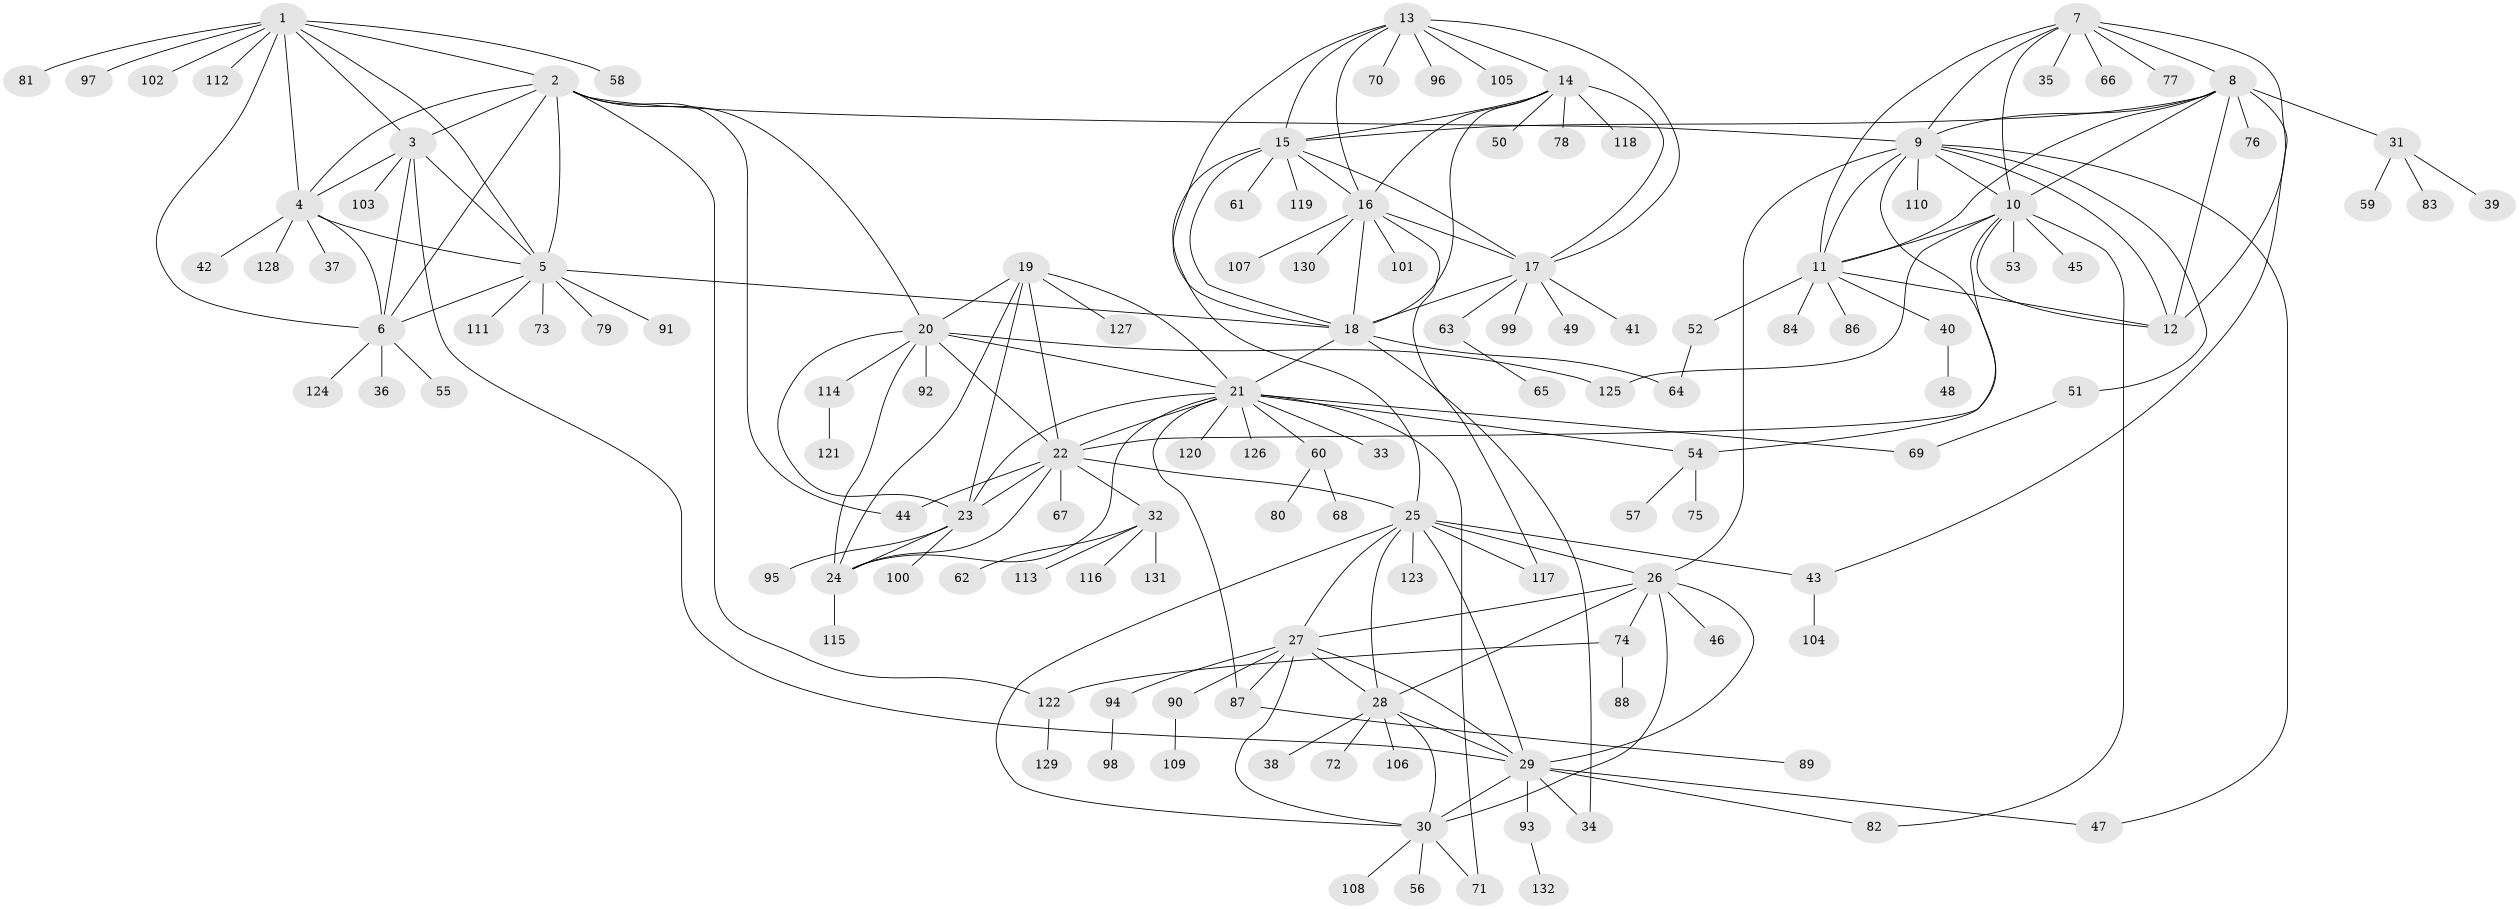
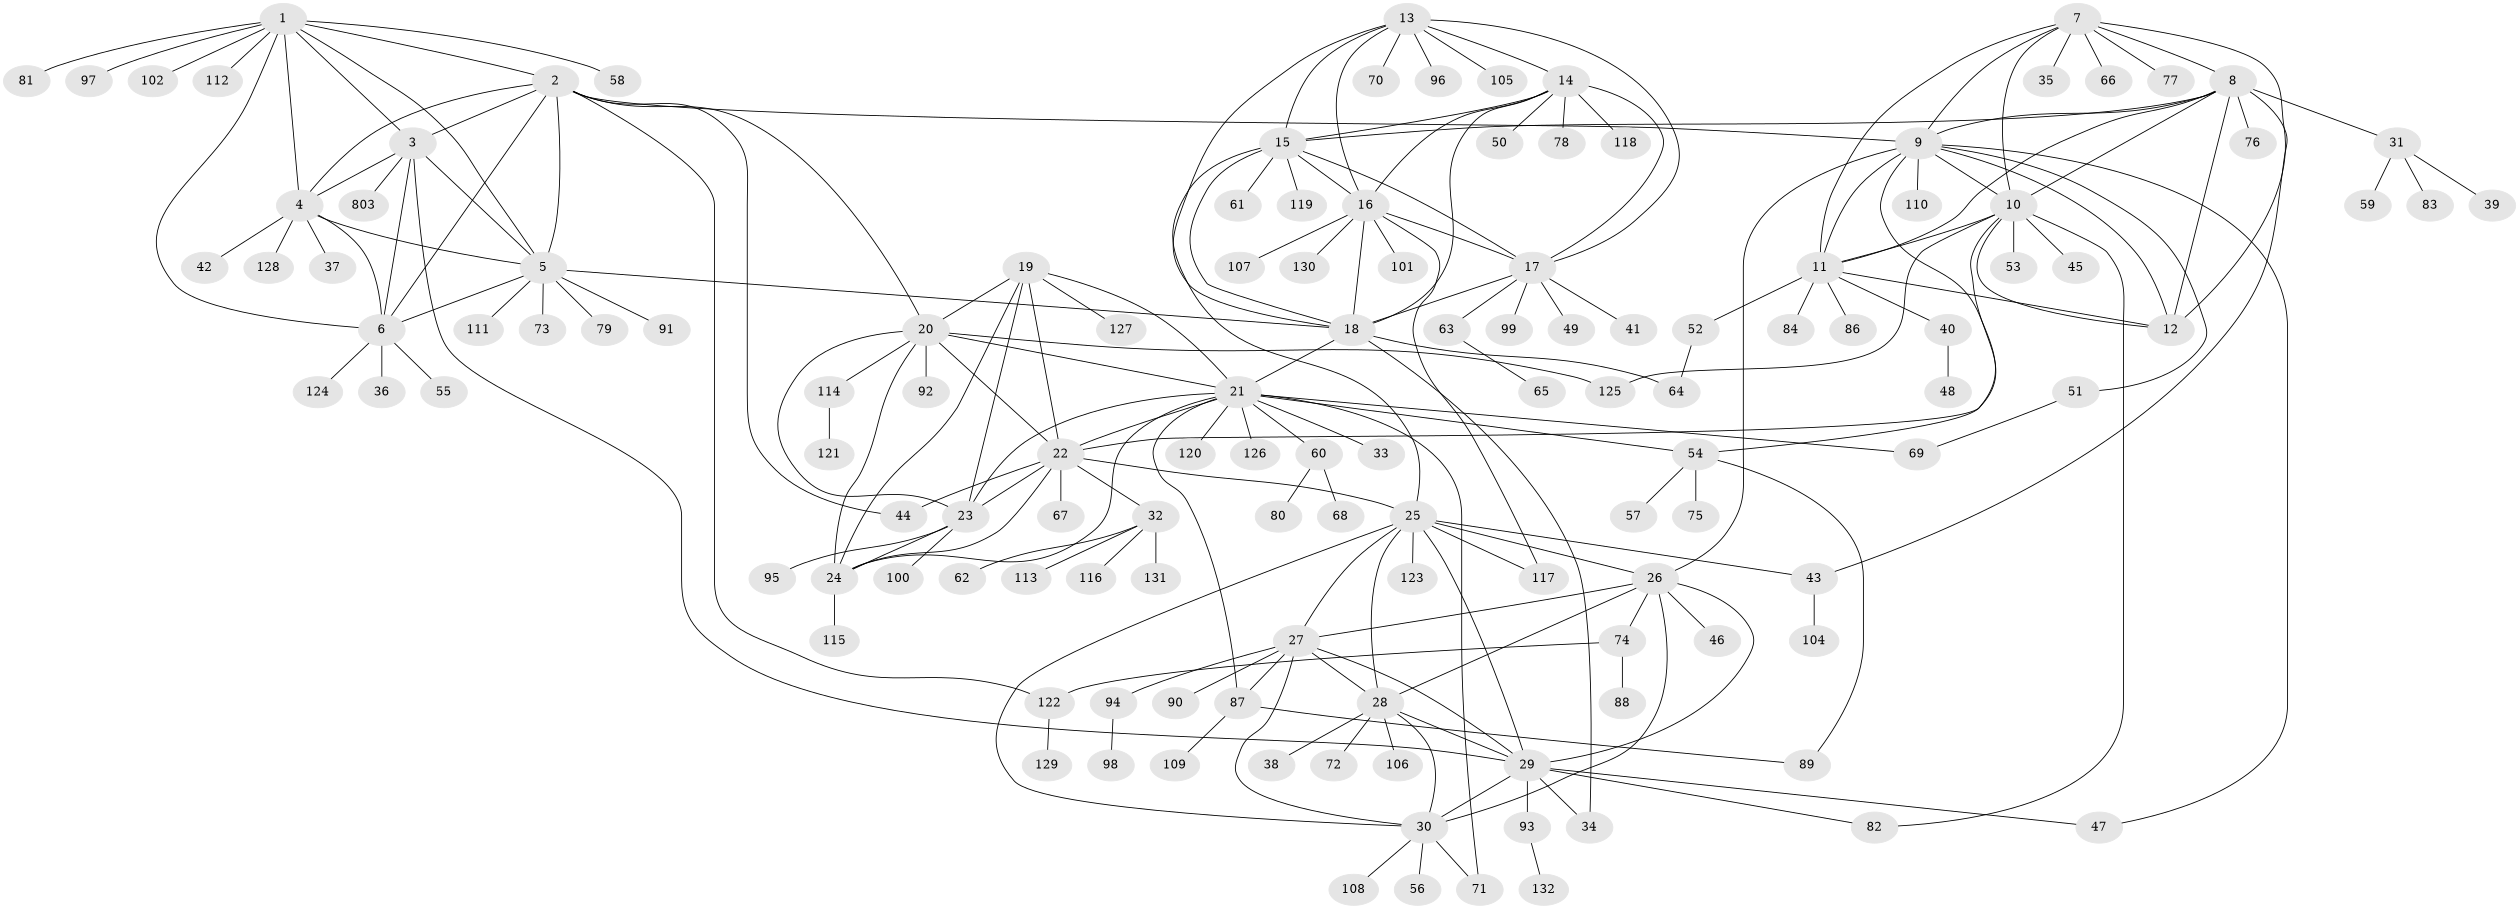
(364, 206) -> (364, 206)
none -> (1862, 570)
(1175, 731) -> (1208, 732)
